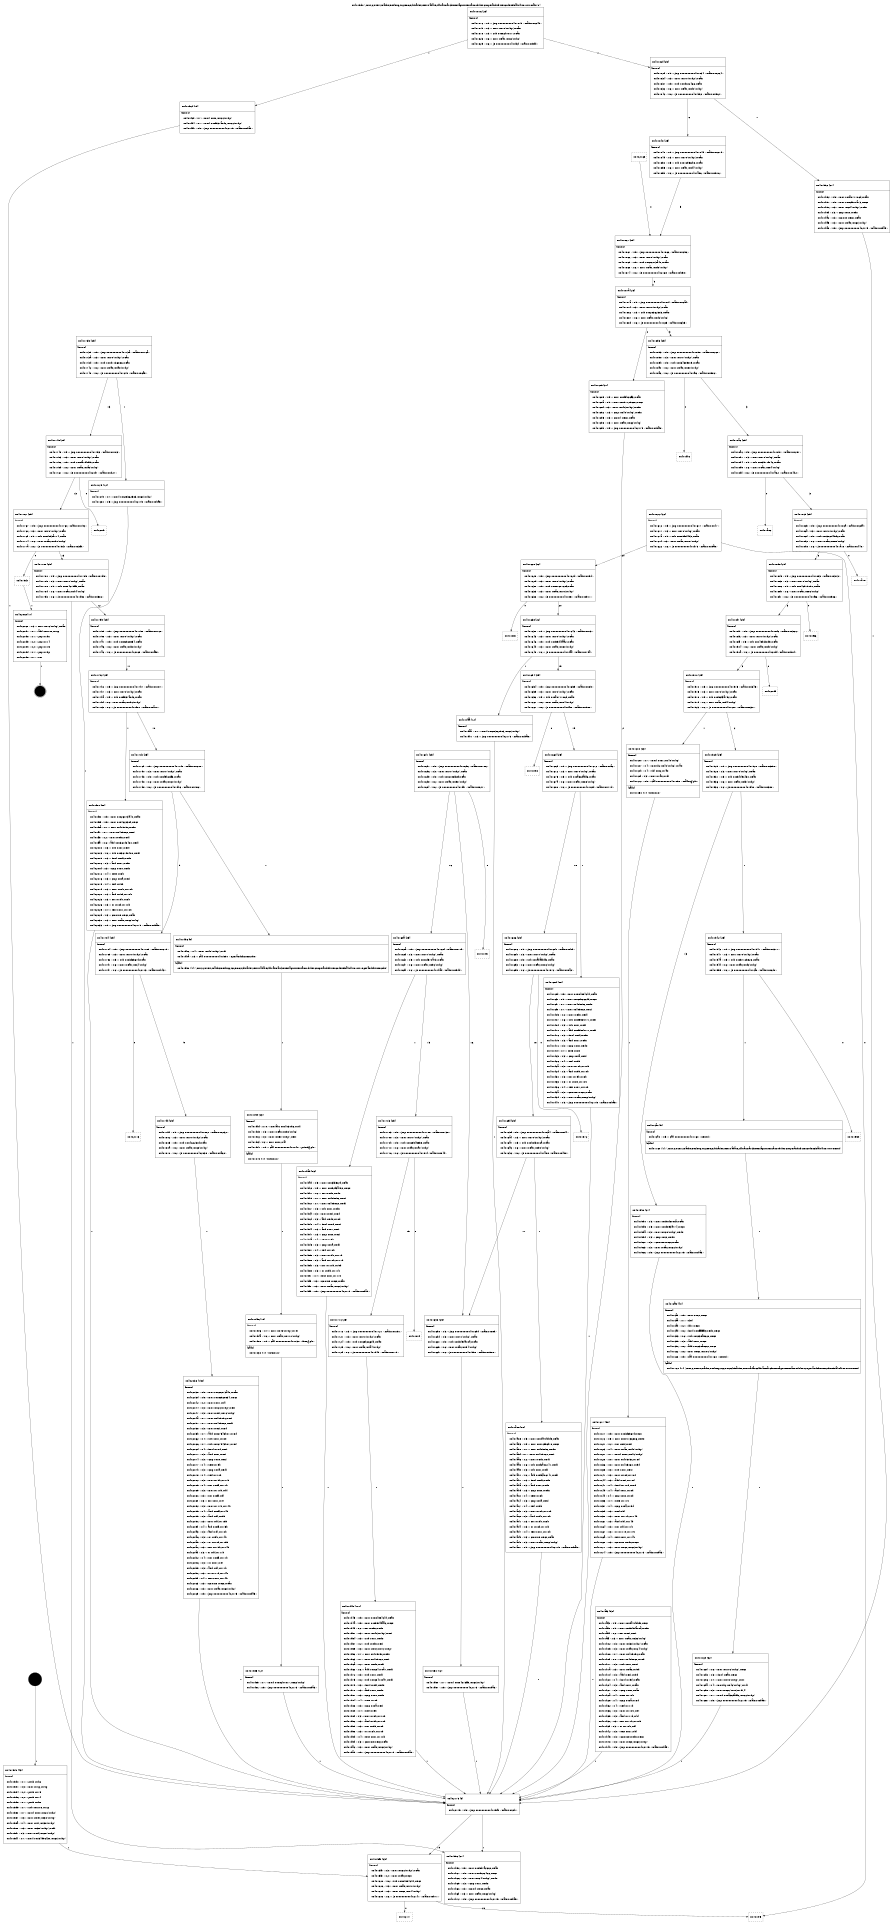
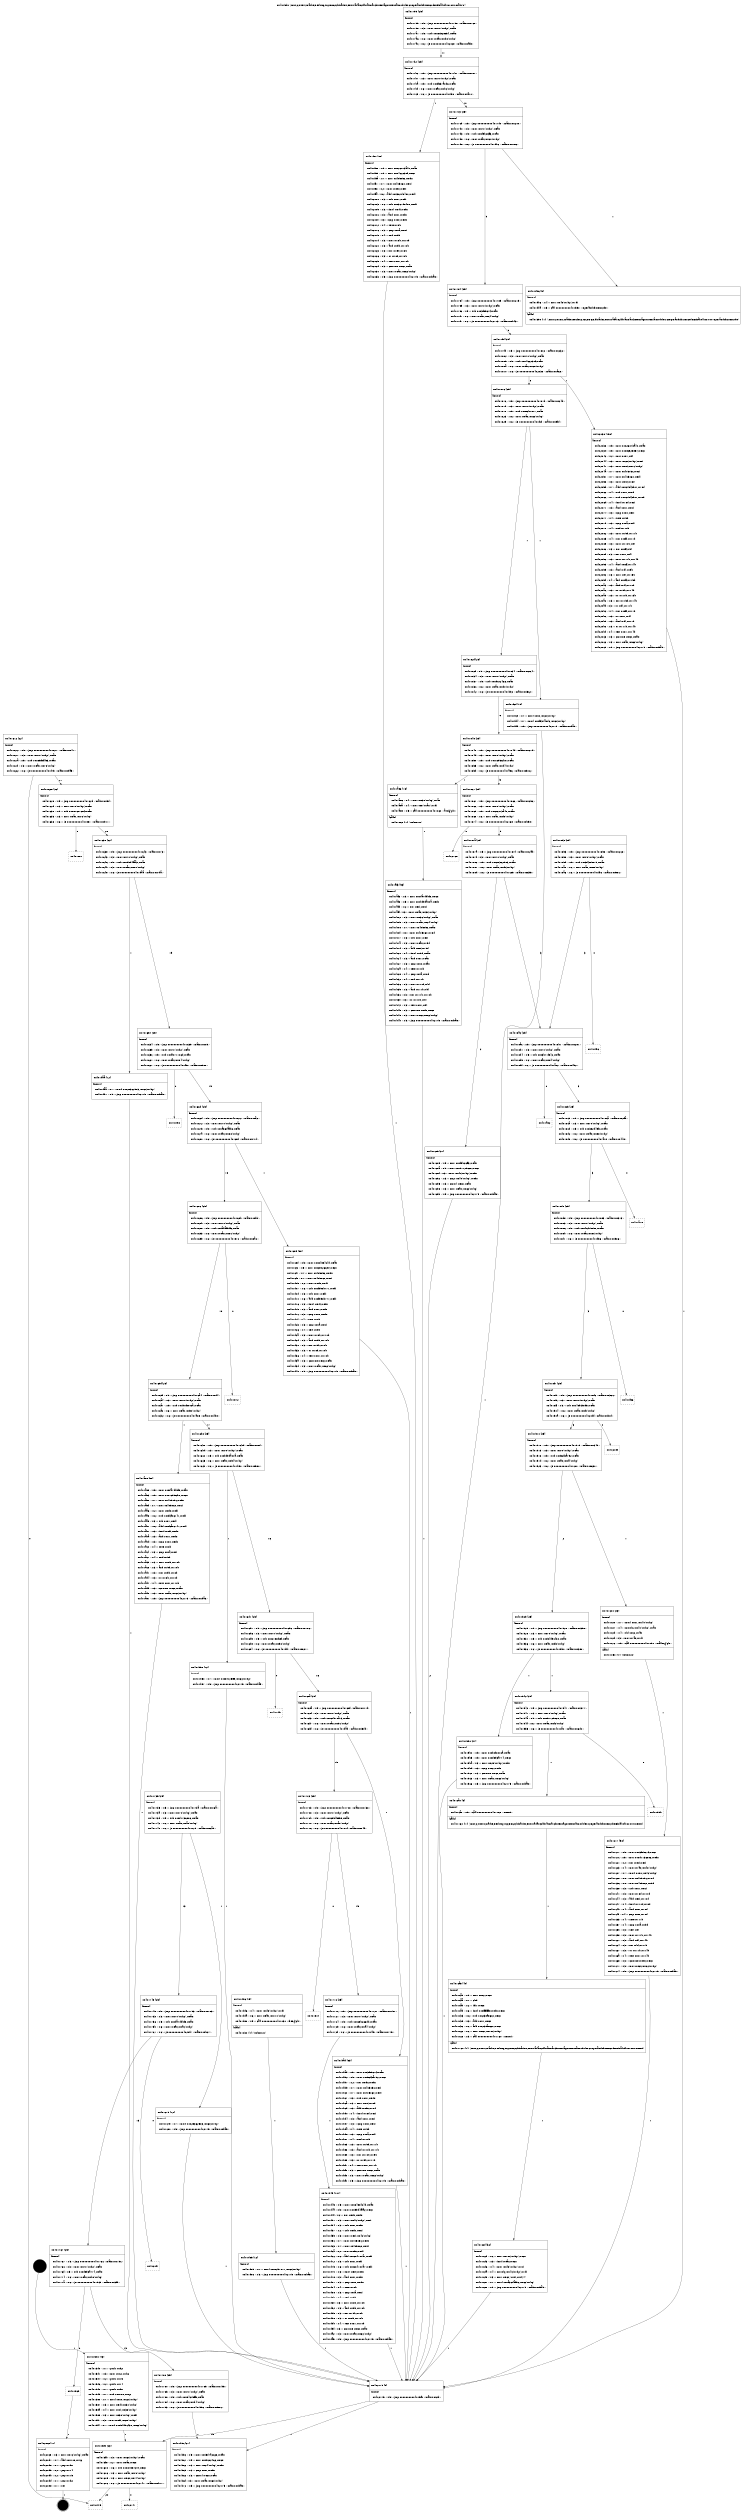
(645, 198) -> (459, 837)
(852, 207) -> none
(668, 331) -> (522, 952)
none -> (529, 380)
(99, 609) -> none
none -> (423, 806)
(685, 954) -> (529, 1676)
(470, 1052) -> (251, 1541)
(133, 1137) -> none
(281, 1137) -> none
